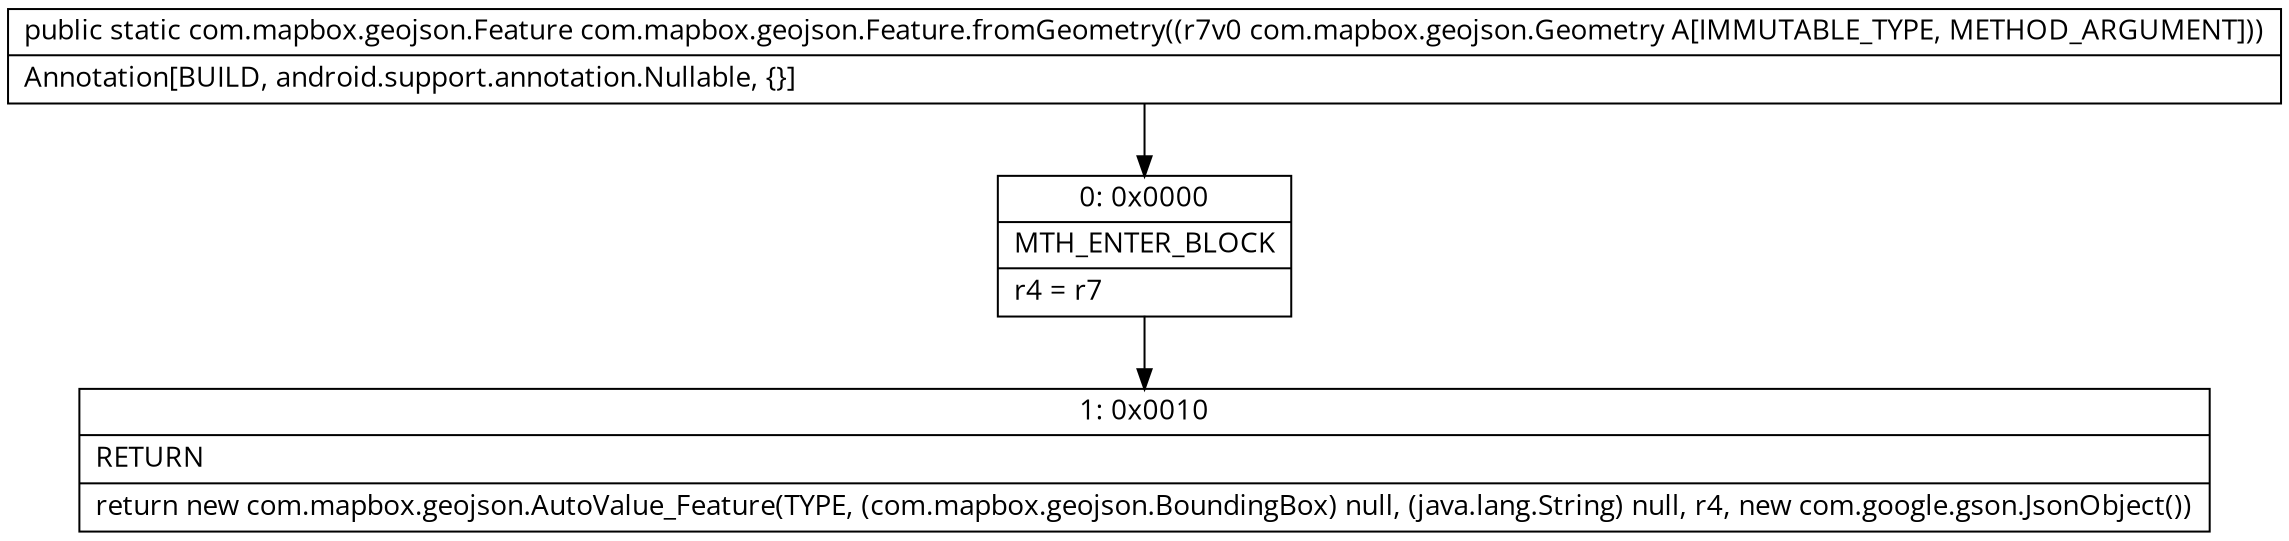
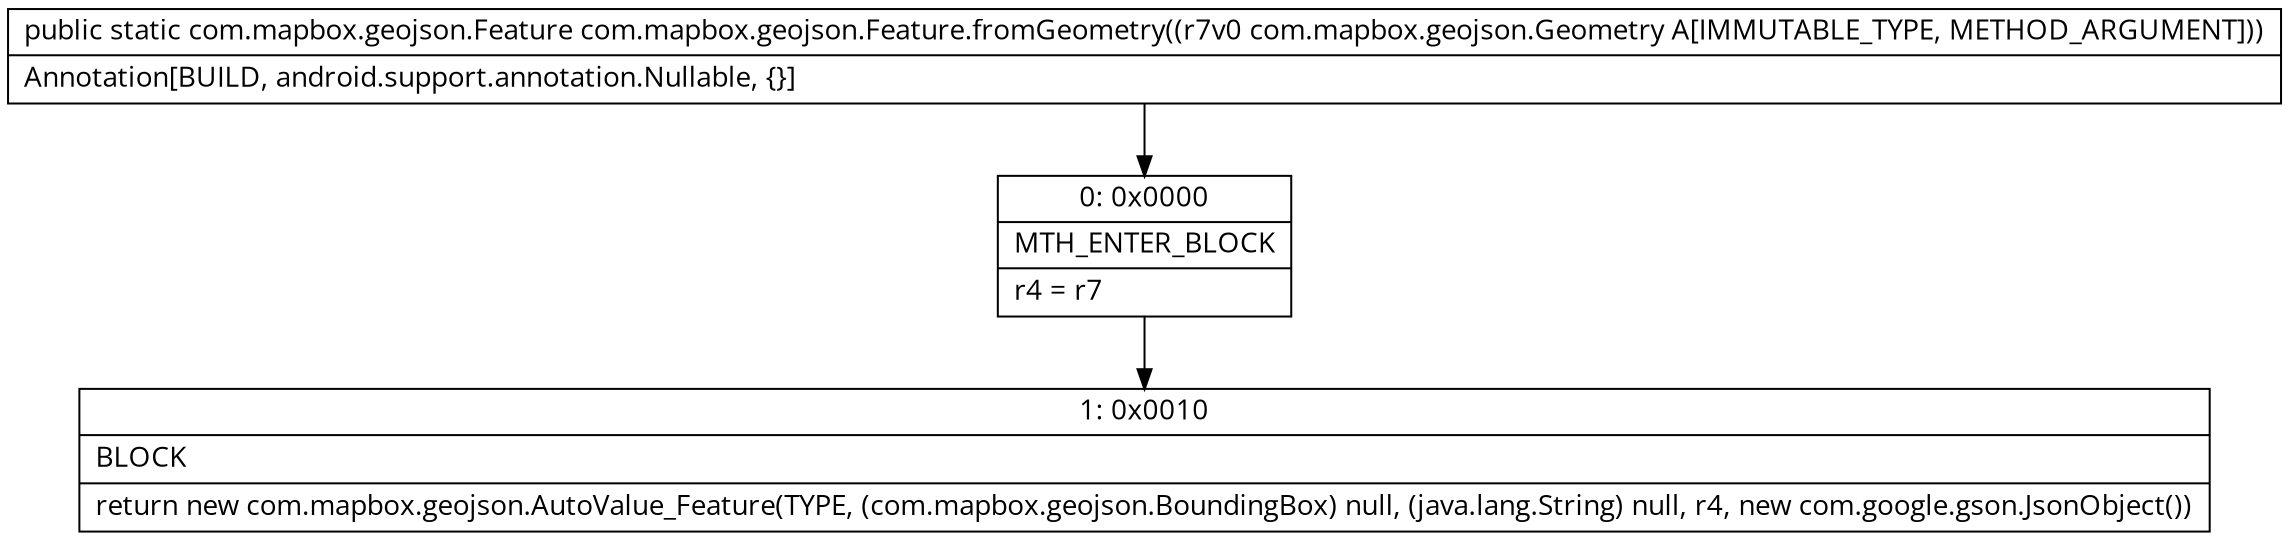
(151, 458) -> (142, 458)
